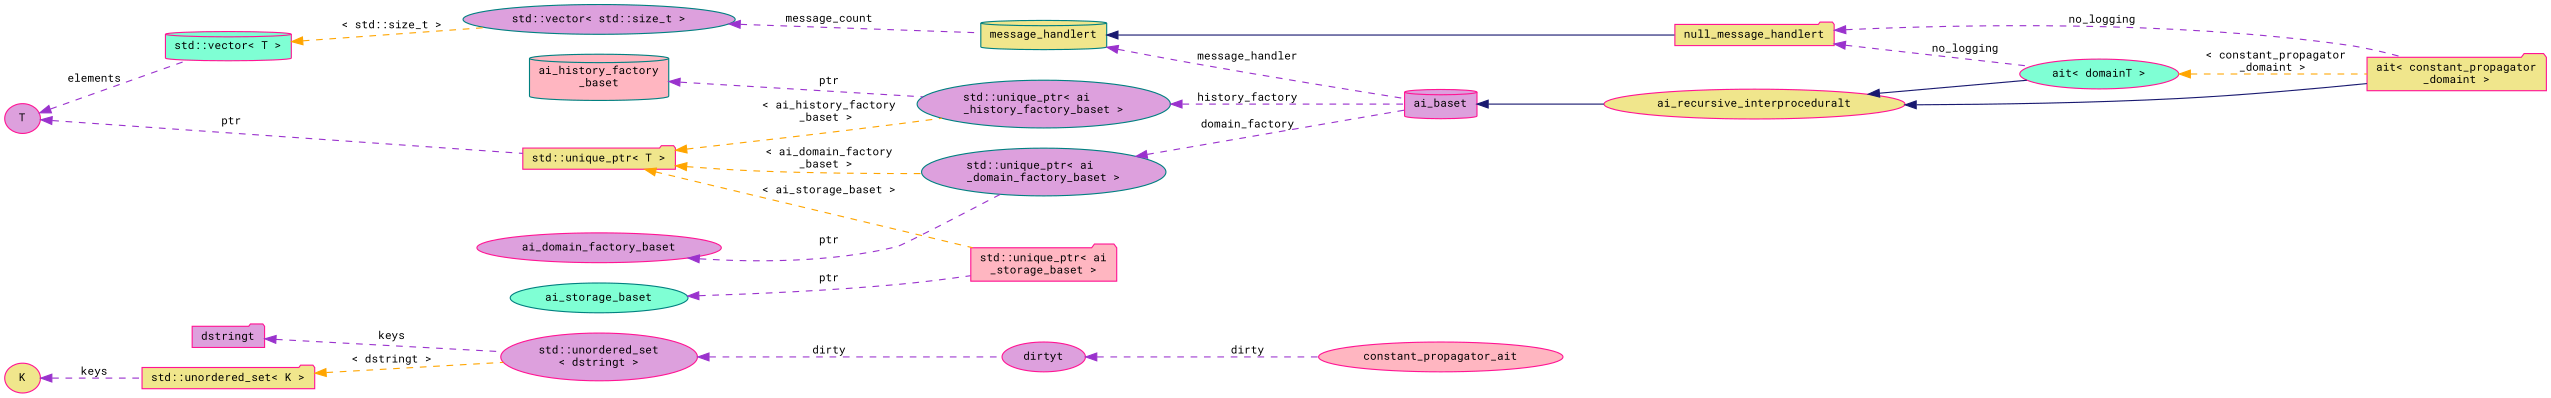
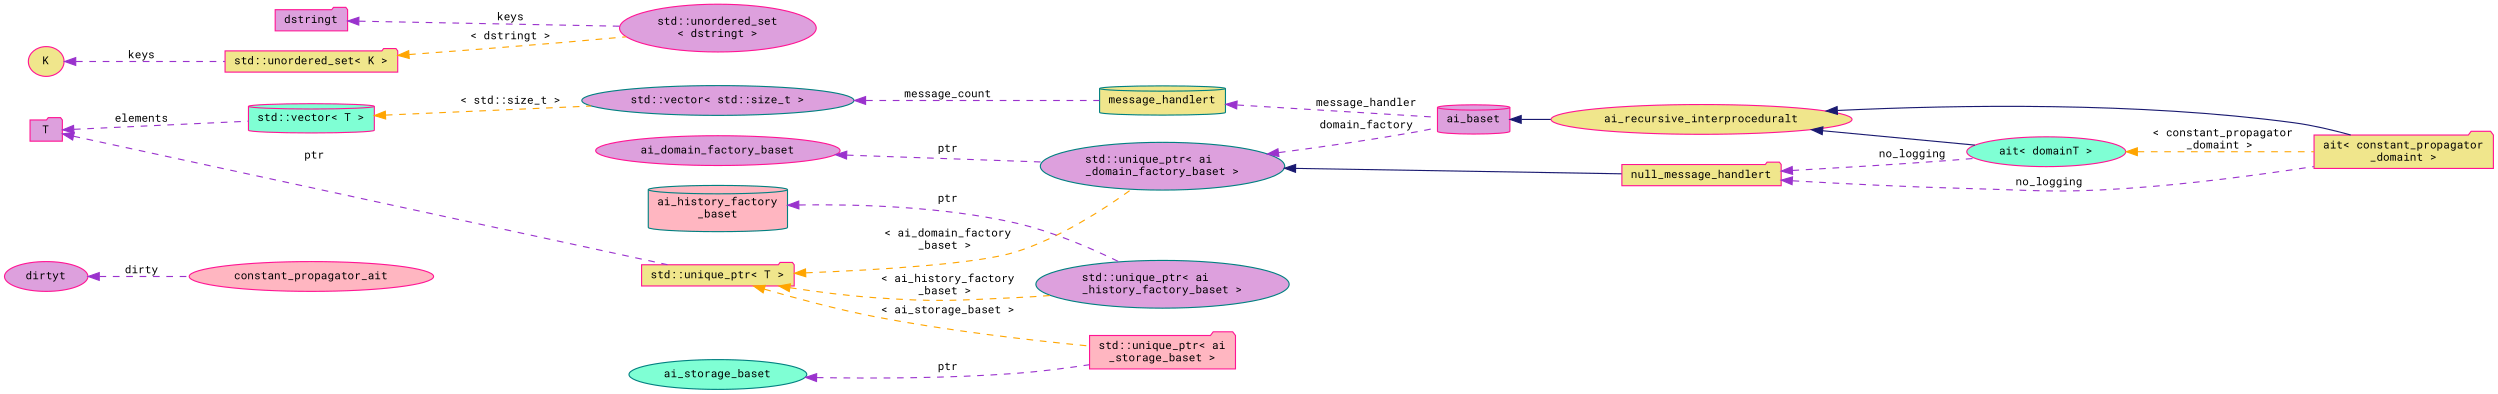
(1396, 35) -> (1459, 171)
(1294, 104) -> none
(23, 119) -> (46, 131)
(855, 357) -> none
